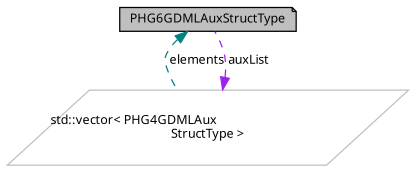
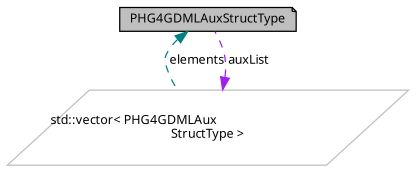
(208, 19) -> (208, 19)
